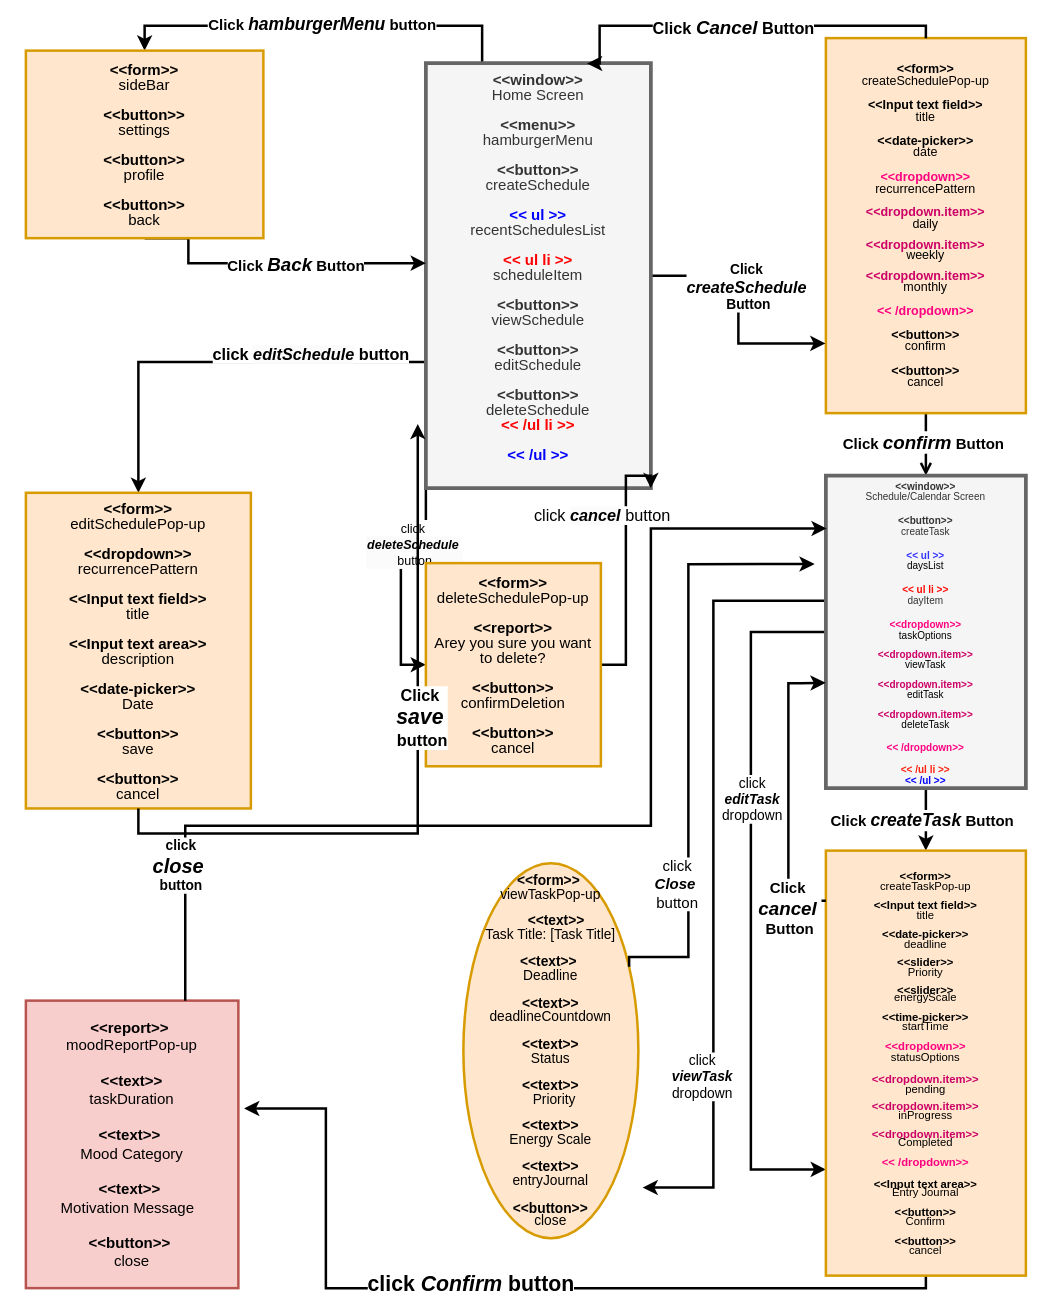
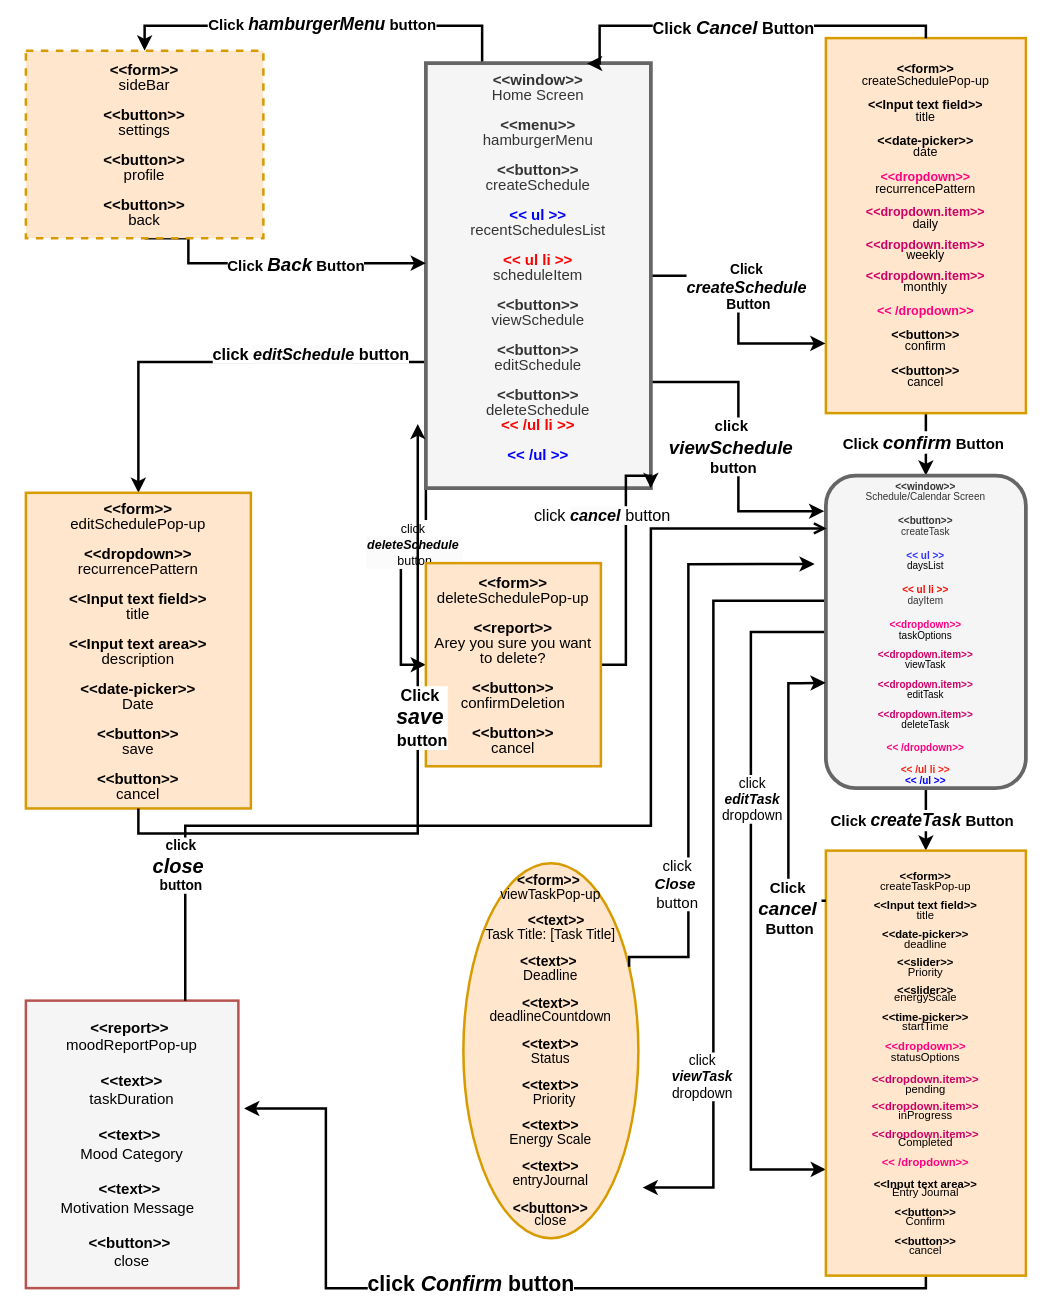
(144, 144) -> (144, 144)
none -> (738, 440)
(926, 464) -> (926, 463)
(814, 528) -> (815, 528)
(926, 632) -> (926, 632)
(132, 1144) -> (132, 1144)
